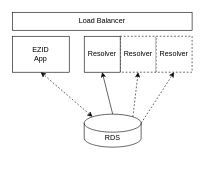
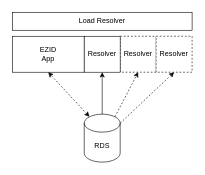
(102, 21) -> (102, 21)
(41, 54) -> (48, 54)
(113, 131) -> (102, 138)
